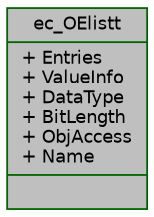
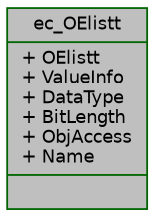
(63, 58) -> (61, 58)
